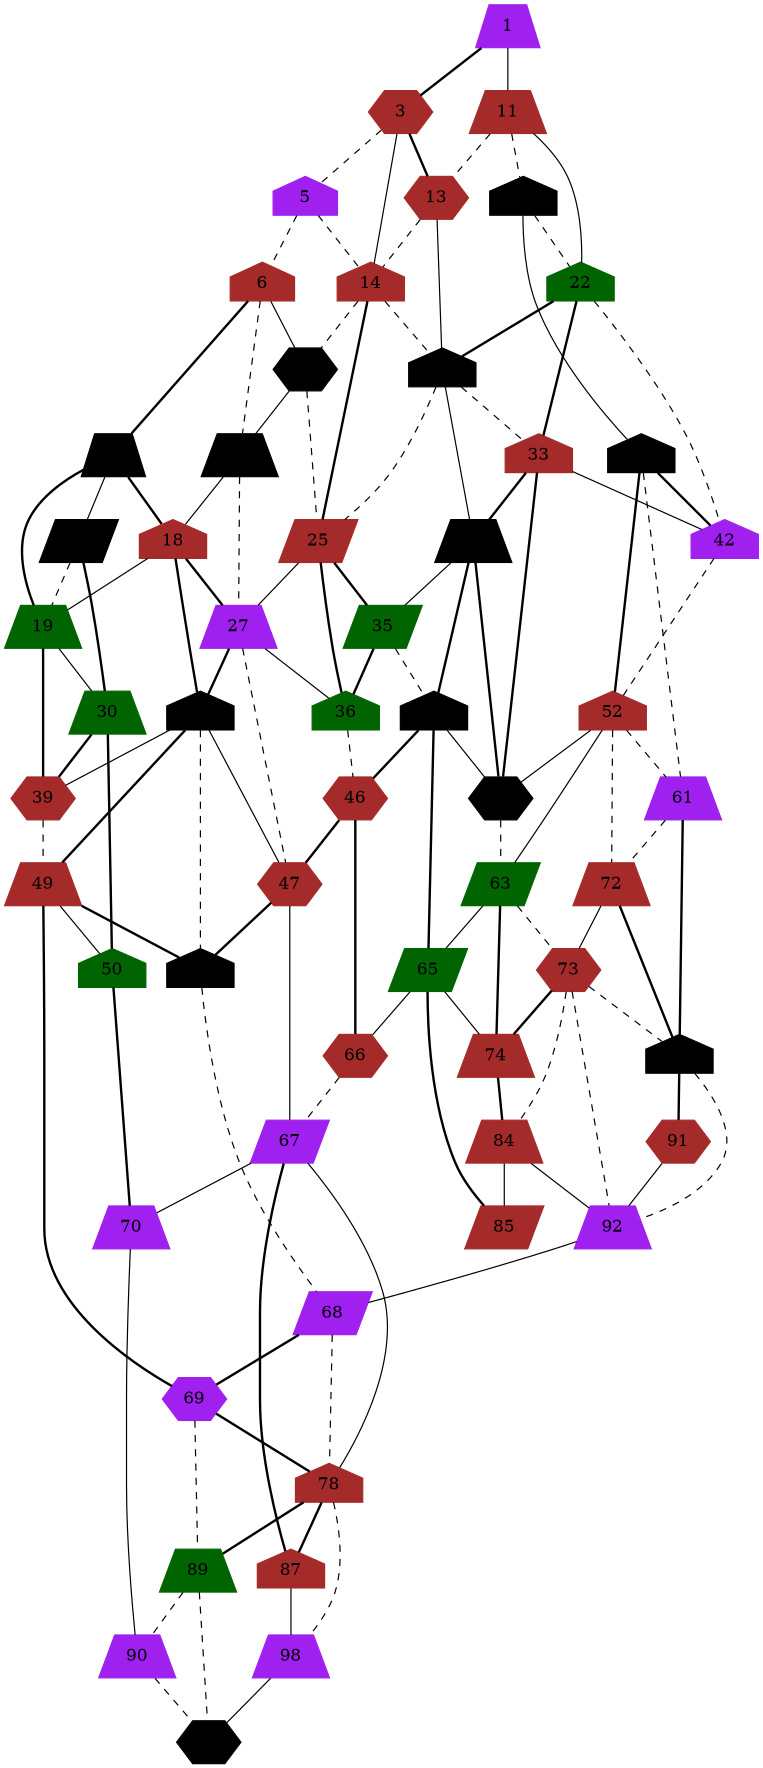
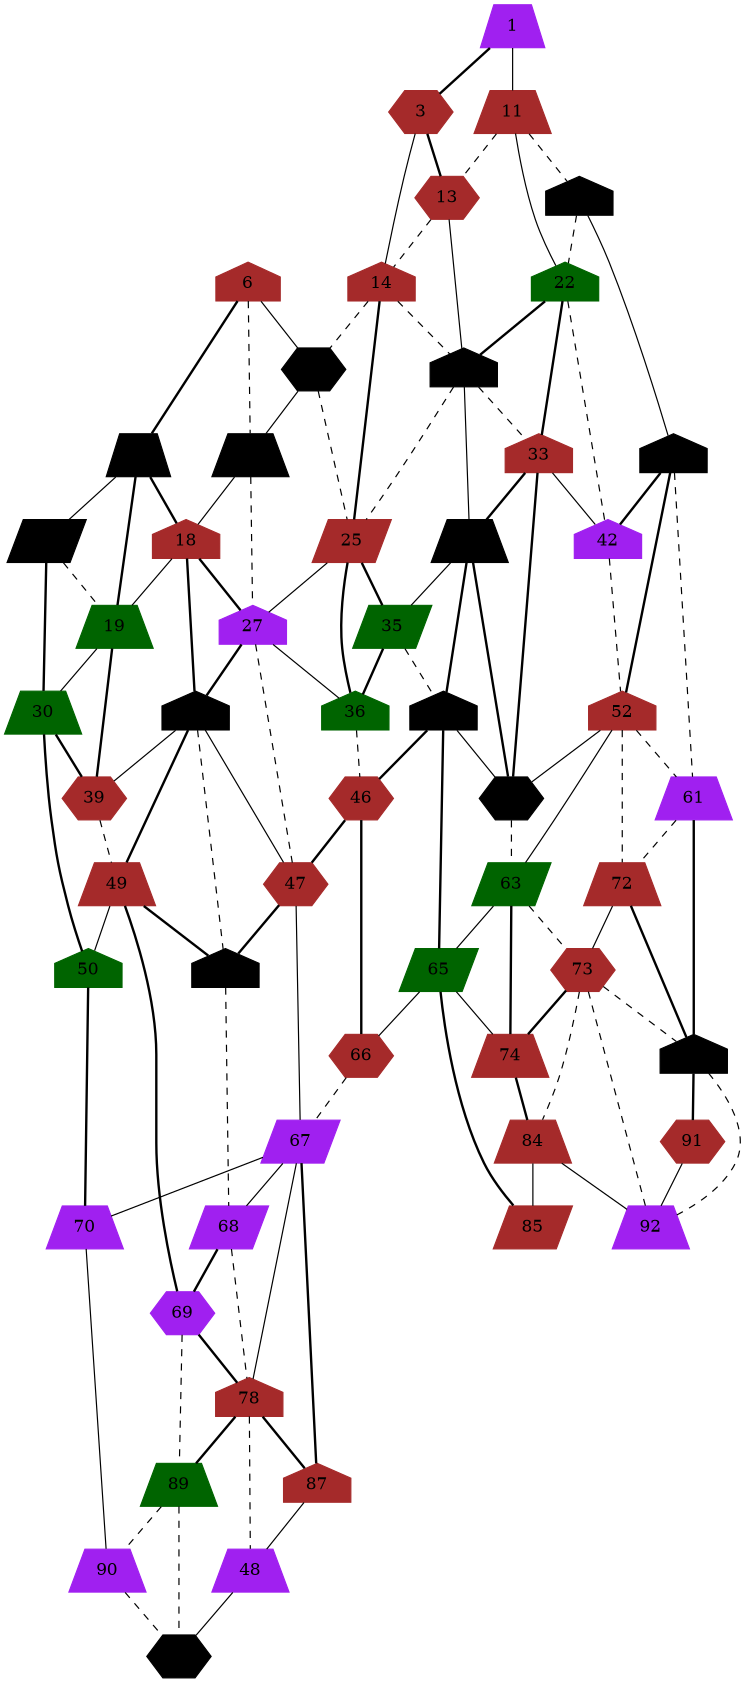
(305, 198) -> none
(239, 627) -> (253, 627)
(473, 1273) -> (265, 1185)
(291, 1656) -> (250, 1571)
